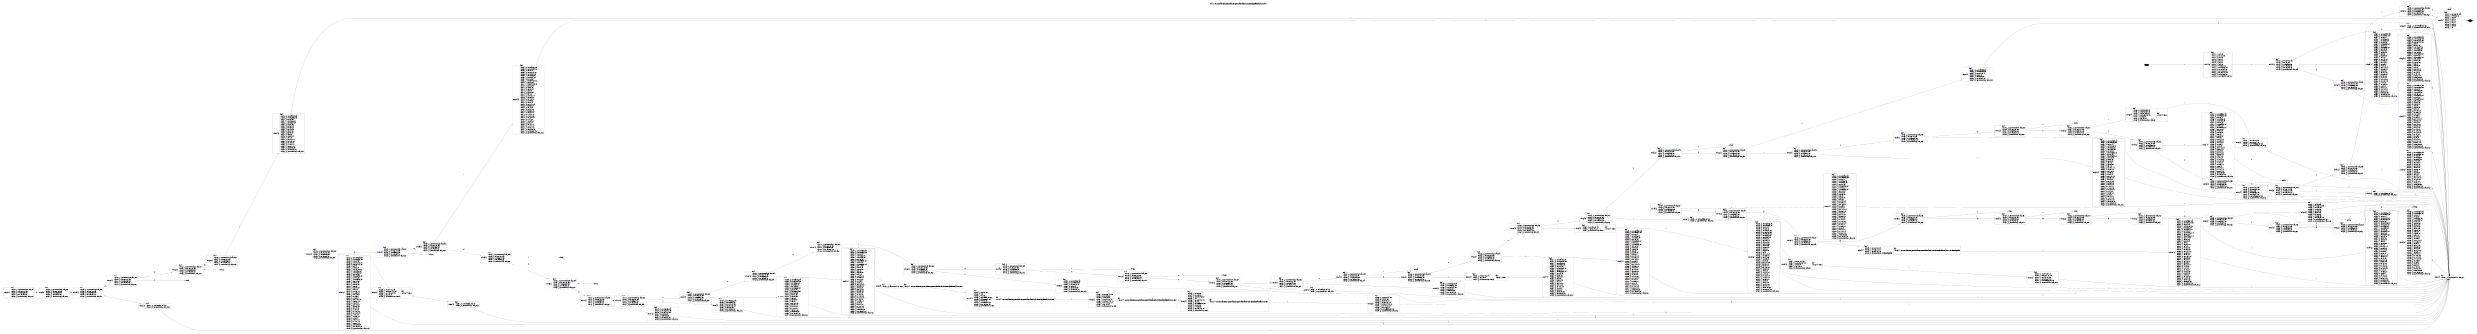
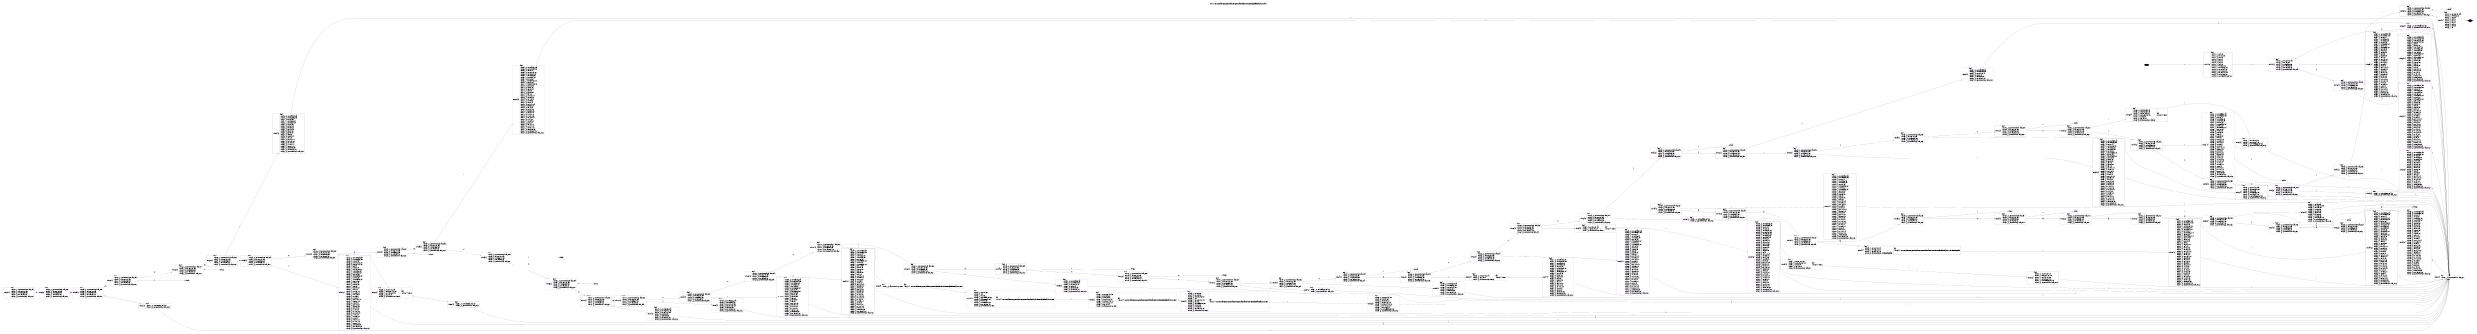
none -> (256, 261)
